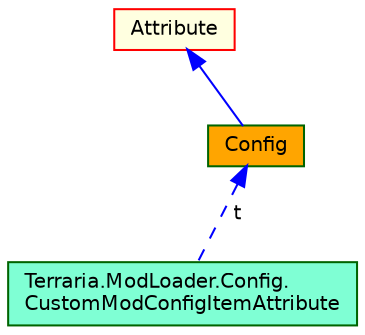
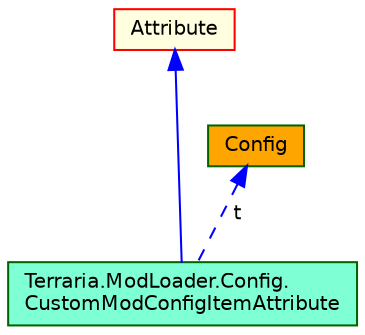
(221, 96) -> (179, 167)
